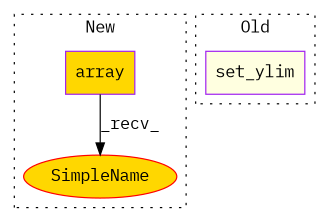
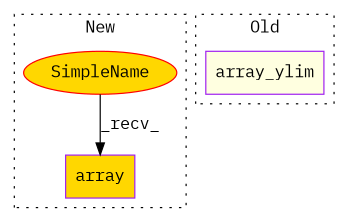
(255, 73) -> (265, 73)
(100, 119) -> (100, 119)
